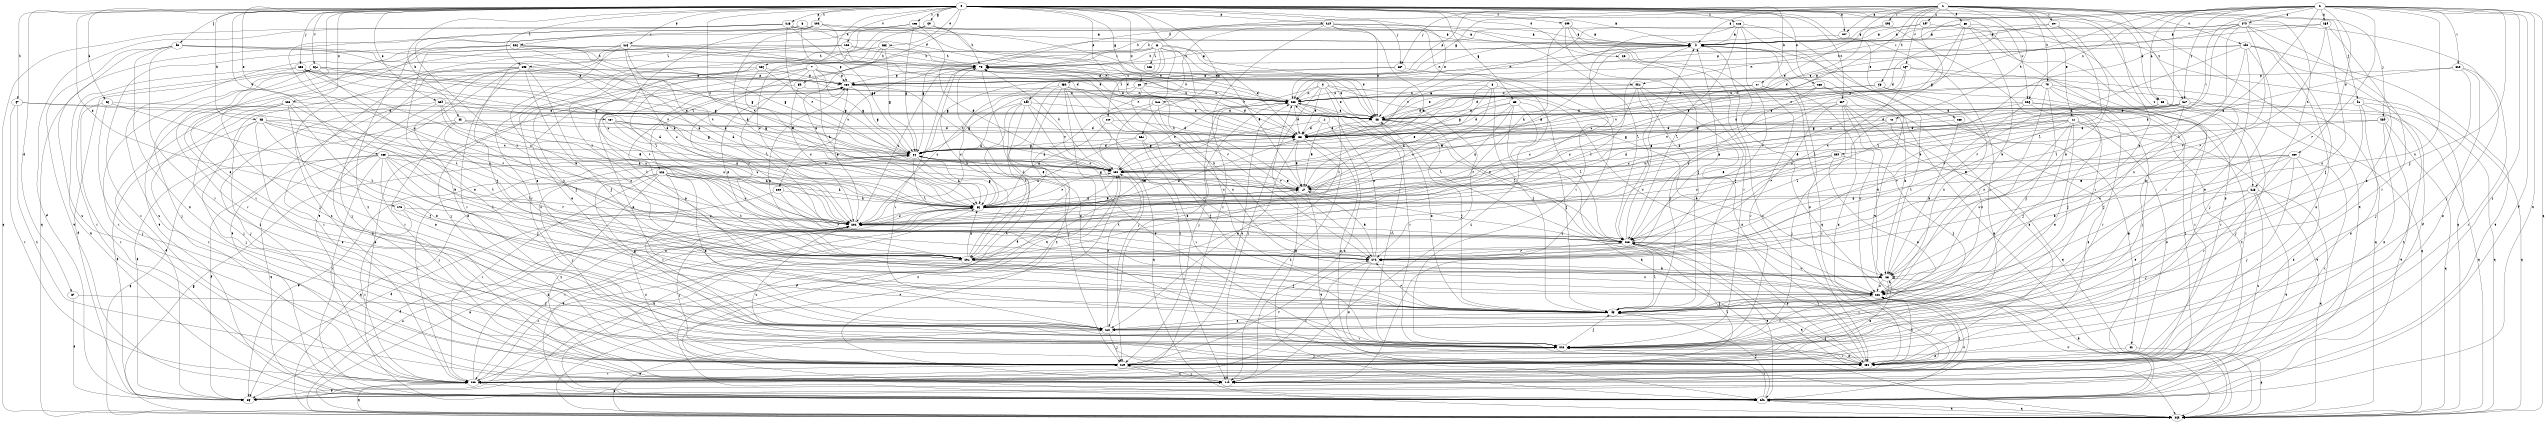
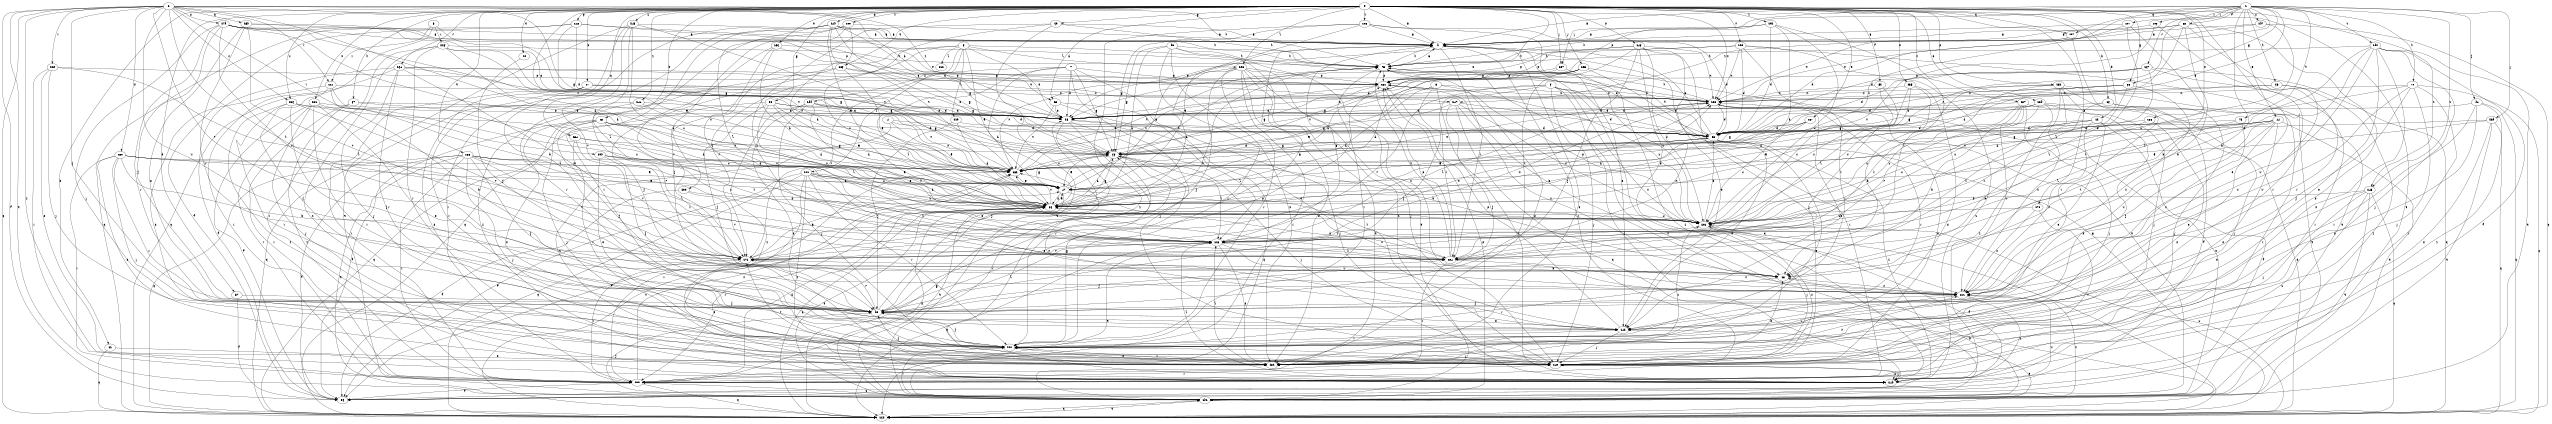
(565, 8) -> none
(317, 43) -> none
none -> (1551, 54)
(561, 153) -> none
